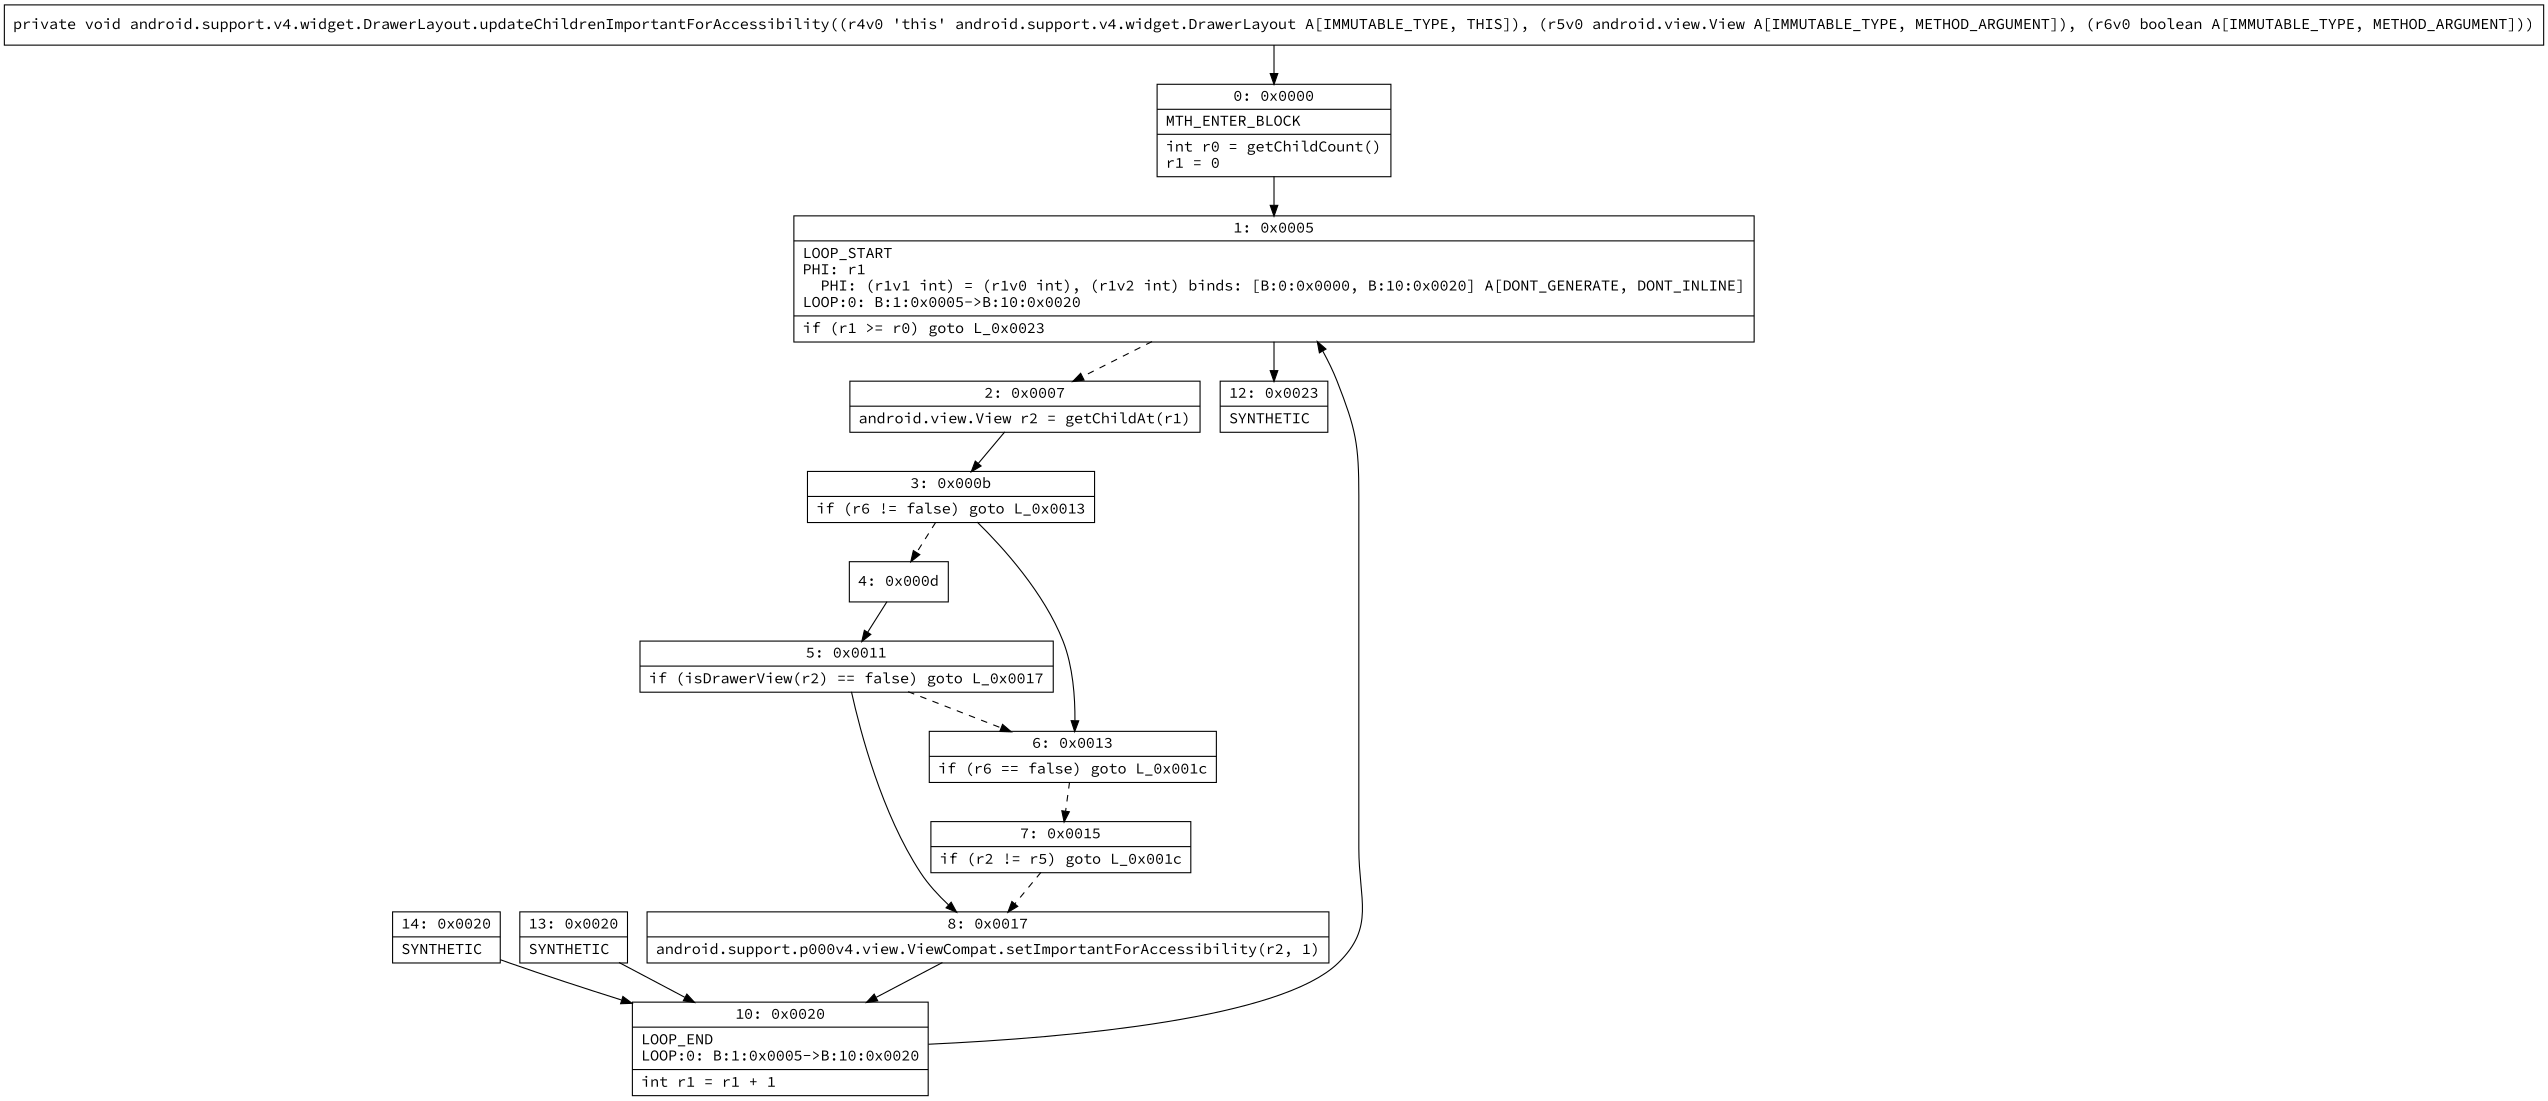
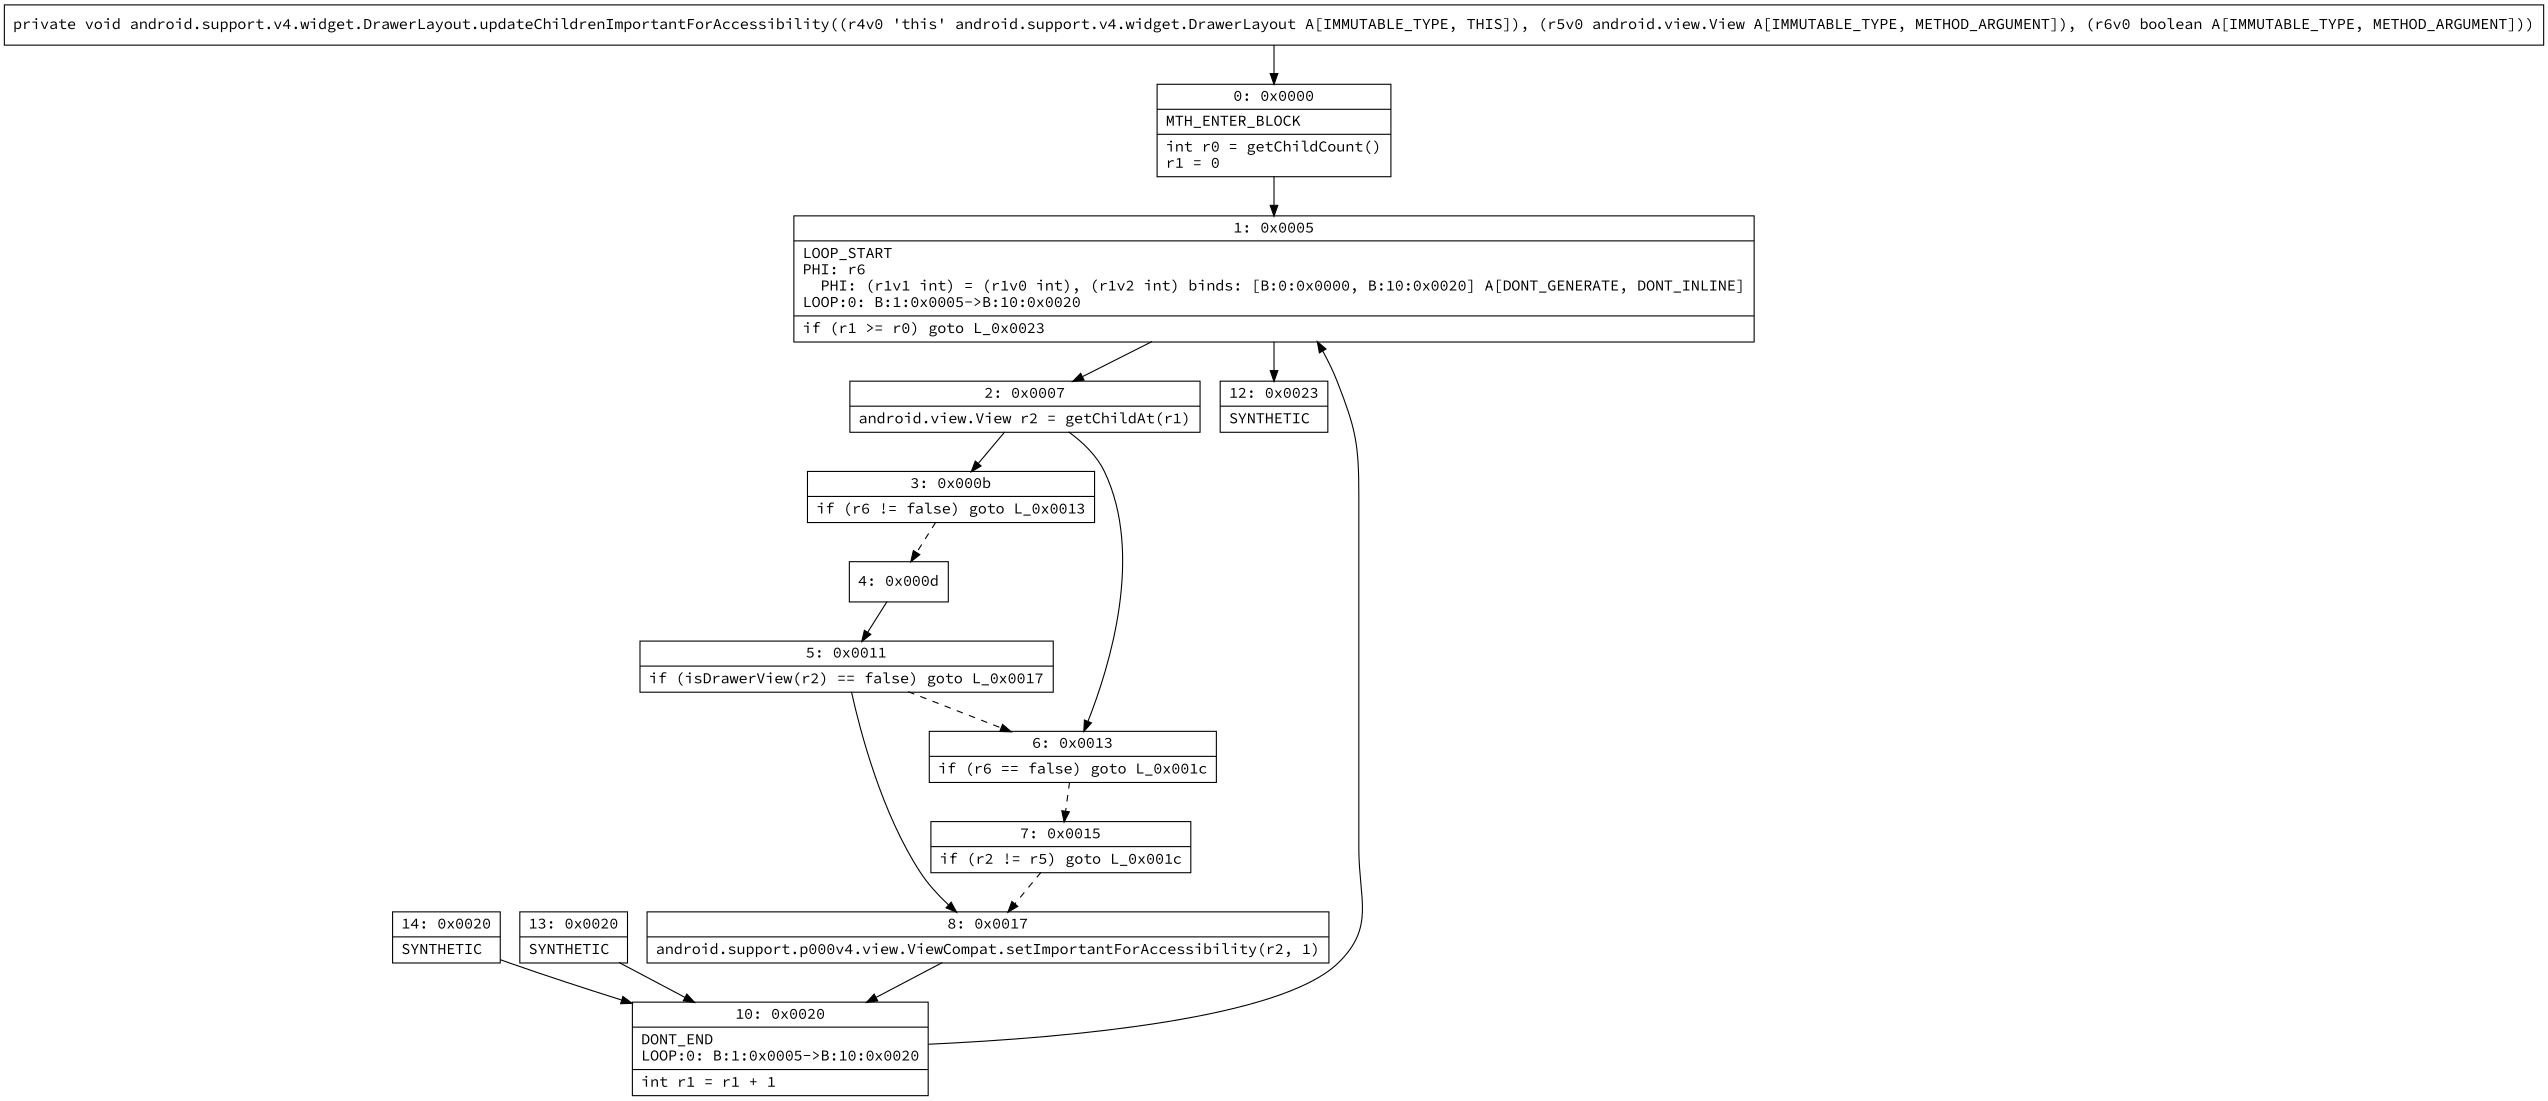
(839, 270) -> (839, 270)
(1117, 359) -> (1117, 359)
(1048, 611) -> (1122, 570)
(678, 1040) -> (678, 1040)
